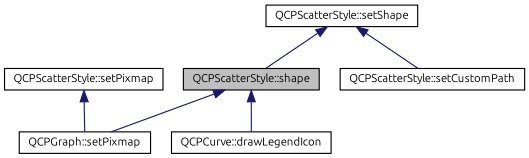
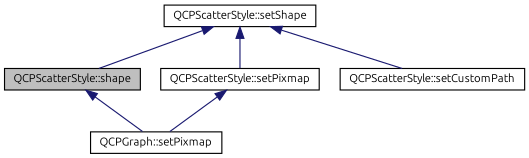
none -> (240, 53)
(251, 143) -> none
